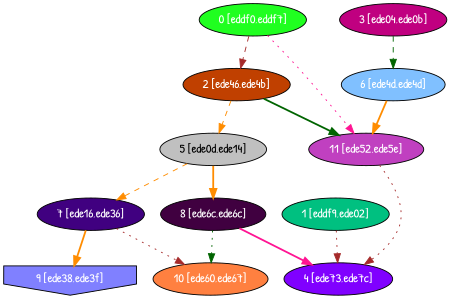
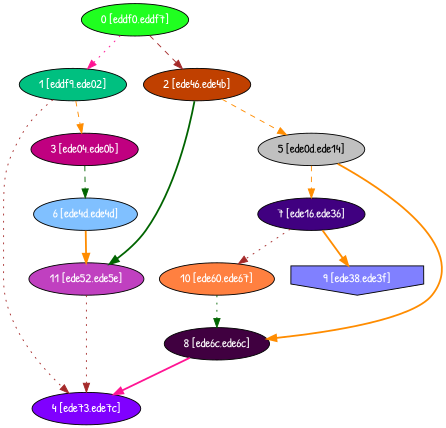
(309, 80) -> (107, 49)
none -> (78, 113)
(212, 242) -> (217, 307)
